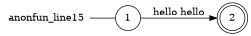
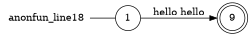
(46, 18) -> (46, 18)
(232, 18) -> (232, 18)
